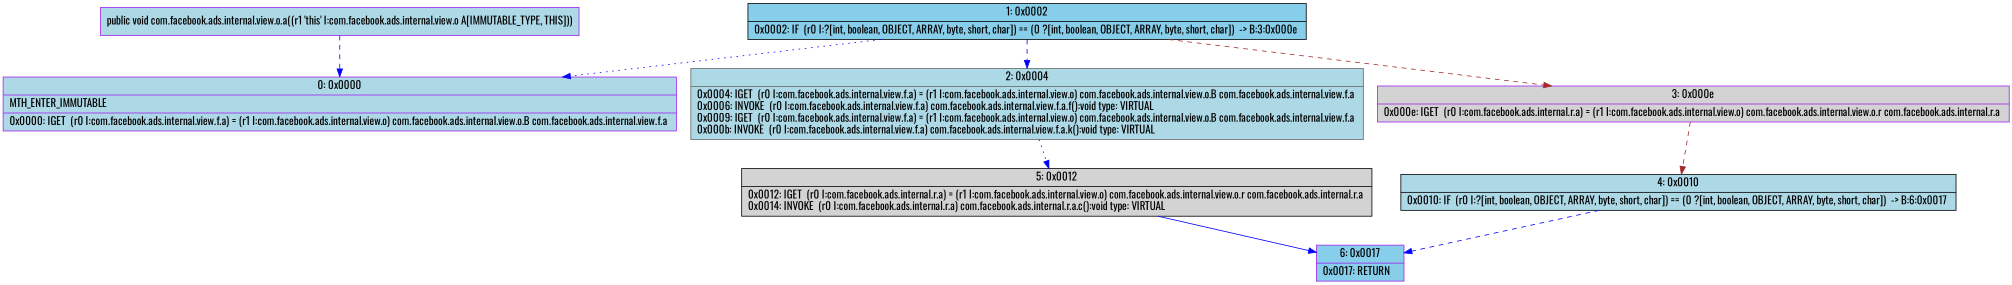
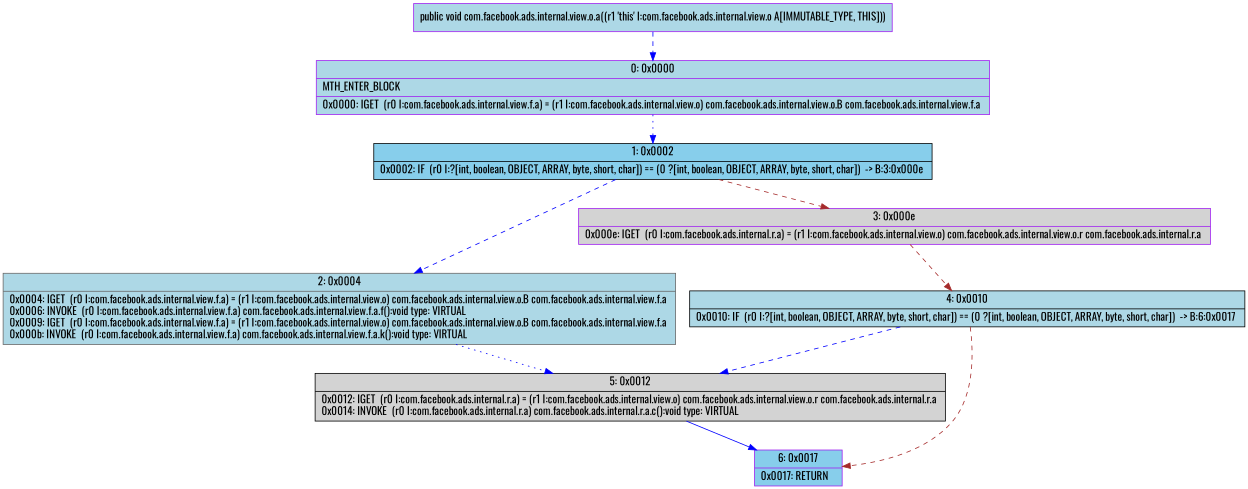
(726, 58) -> (653, 125)
(58, 104) -> (362, 87)
(1506, 231) -> (947, 427)
none -> (814, 349)
